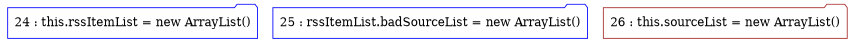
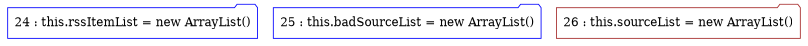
(430, 23) -> (407, 23)
